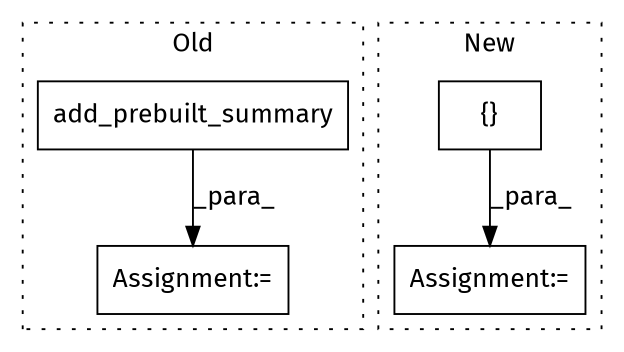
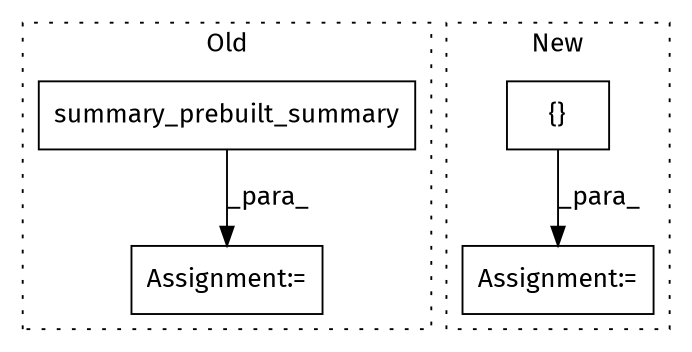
(193, 115) -> (227, 115)
